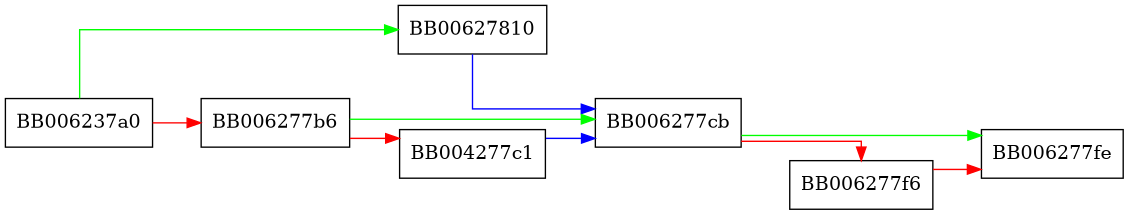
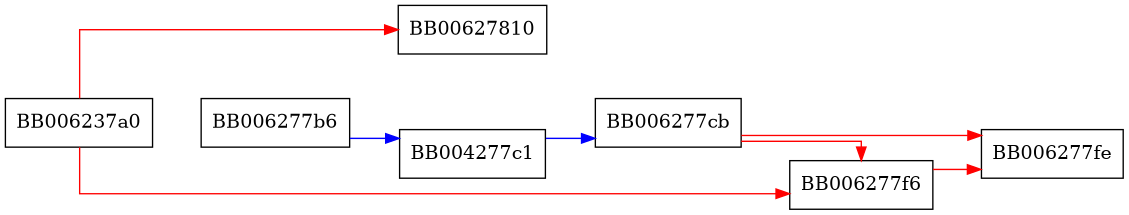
(198, 30) -> (198, 30)
(500, 109) -> none
(466, 119) -> none
(170, 123) -> (405, 194)
(872, 135) -> (872, 135)
(368, 138) -> (368, 138)
